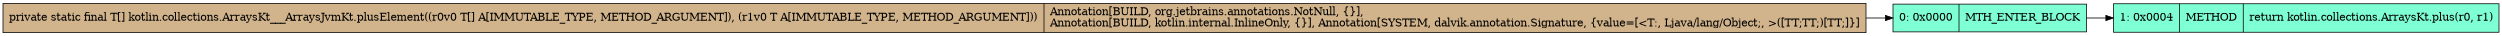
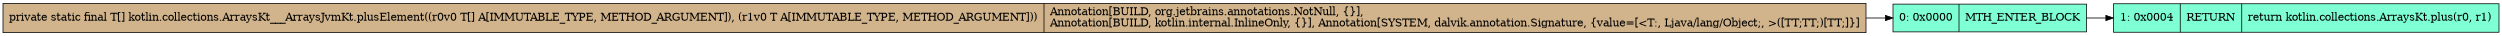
(2211, 18) -> (2211, 18)
